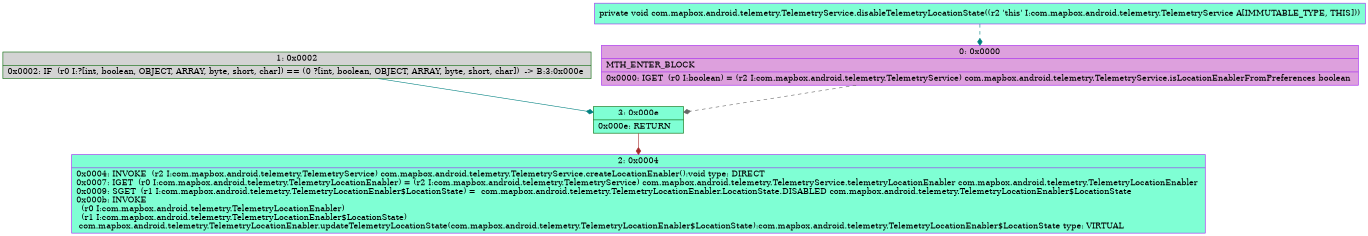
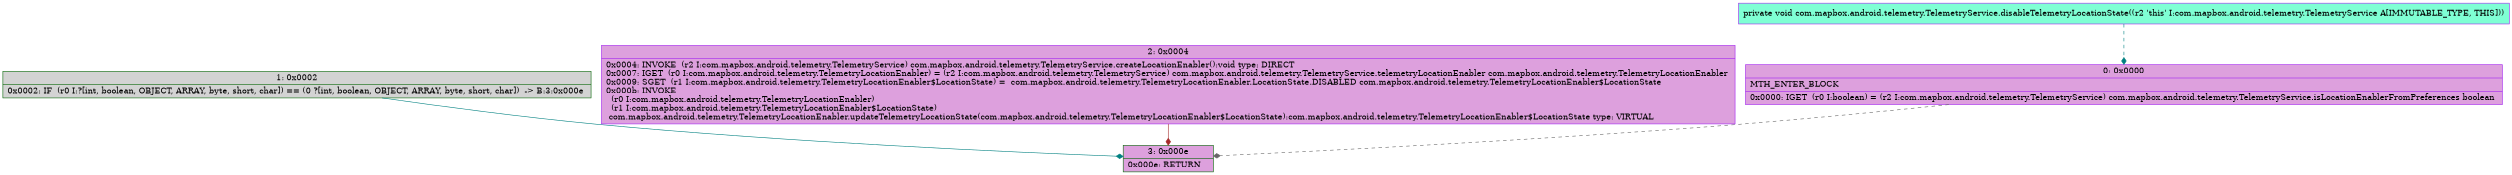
(638, 120) -> (1168, 159)
(638, 140) -> (1168, 131)
(638, 194) -> (1168, 85)
